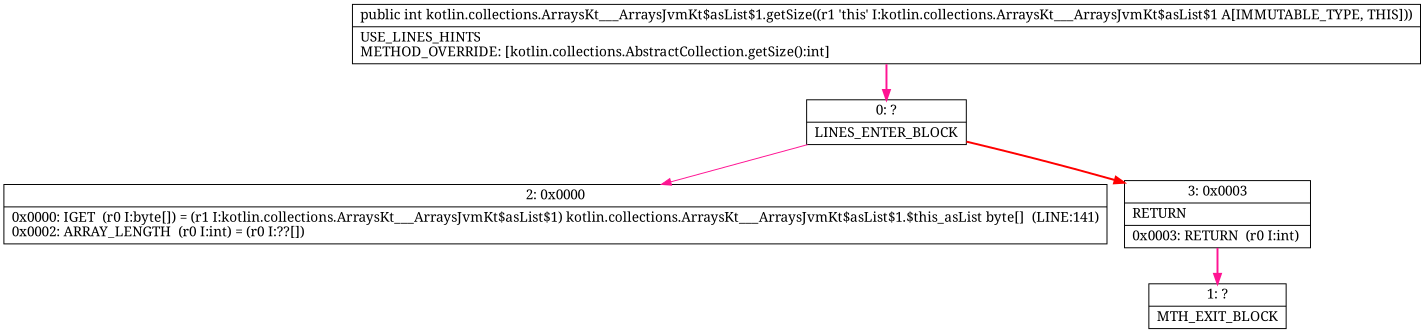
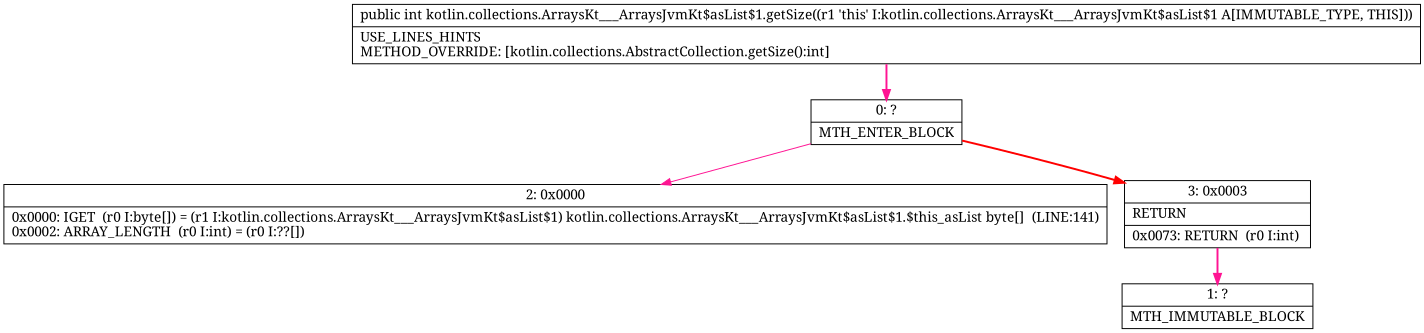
(886, 133) -> (886, 133)
(1218, 236) -> (1218, 236)
(1218, 317) -> (1218, 317)
